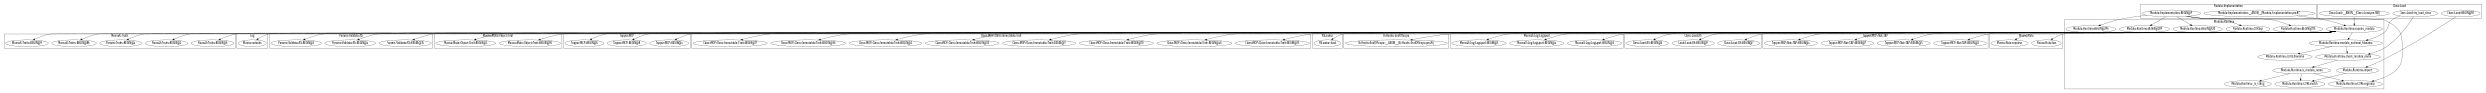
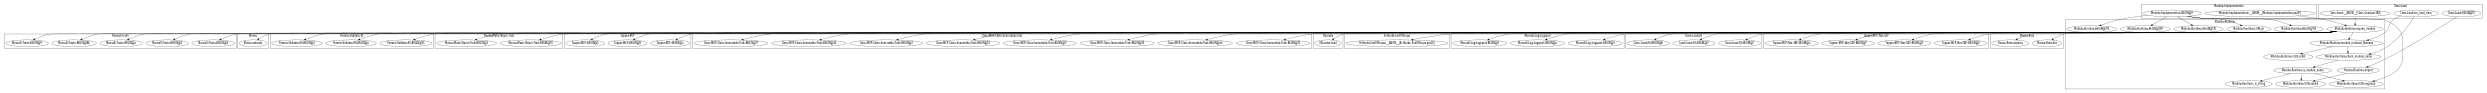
(252, 36) -> (253, 36)
(121, 43) -> (121, 43)
(2285, 57) -> (2288, 57)
